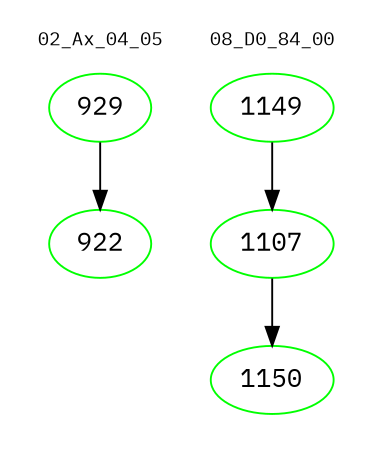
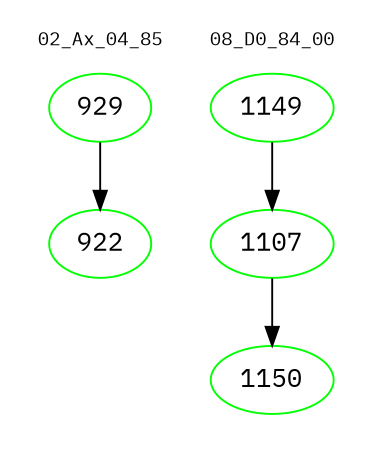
(101, 41) -> (101, 41)
